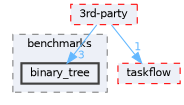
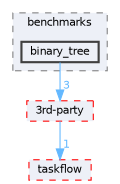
(84, 41) -> (60, 78)
